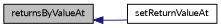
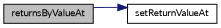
(115, 20) -> (106, 7)
